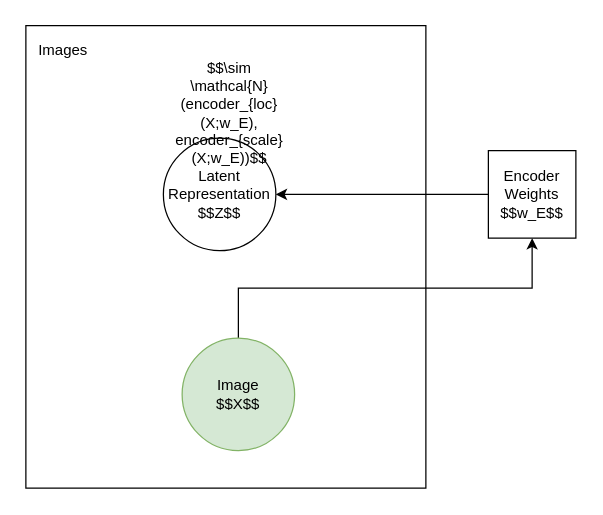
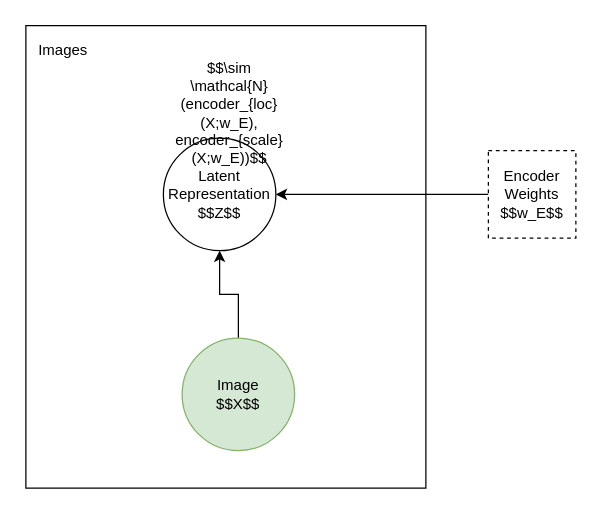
(532, 194) -> (532, 194)
(402, 288) -> (219, 287)
